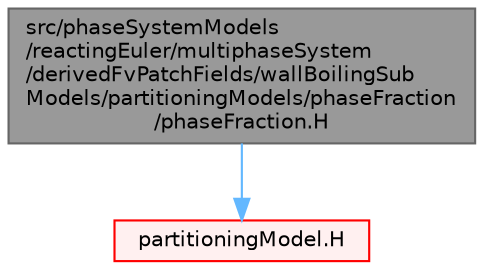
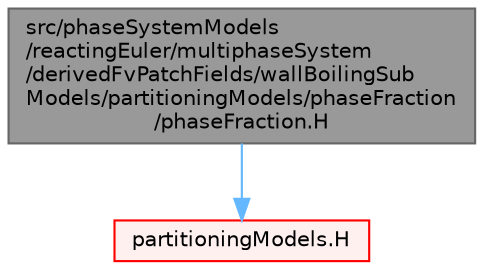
(242, 241) -> (242, 241)
